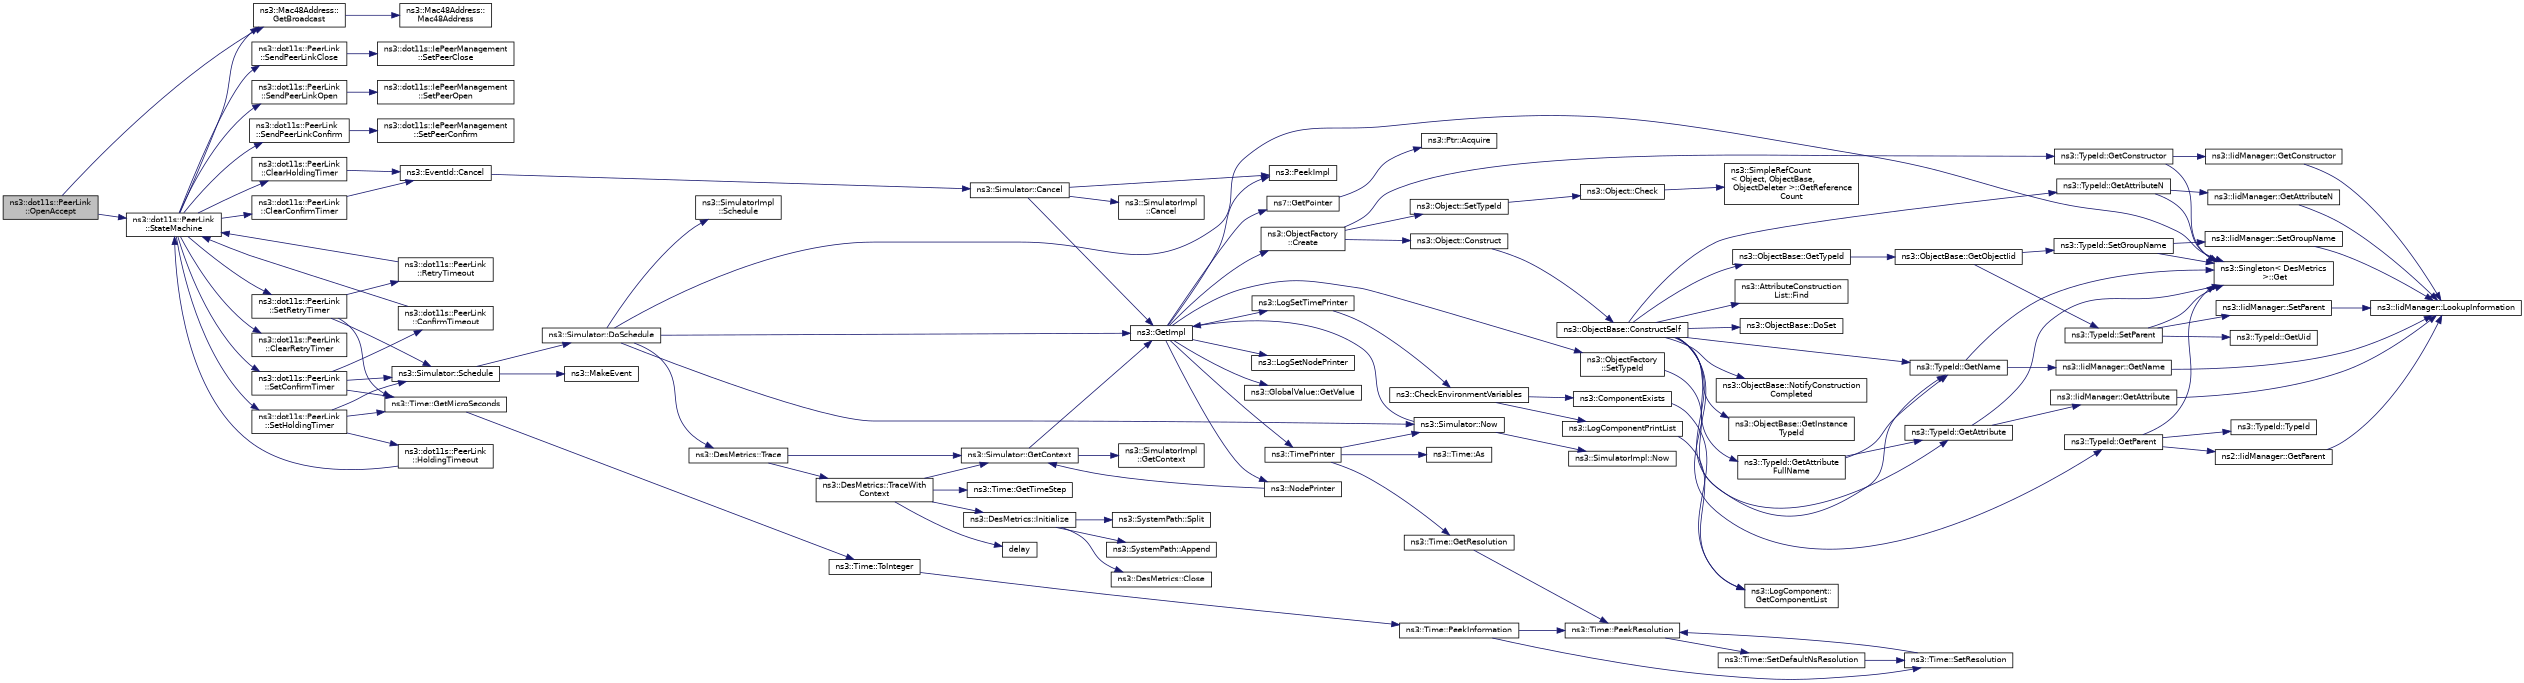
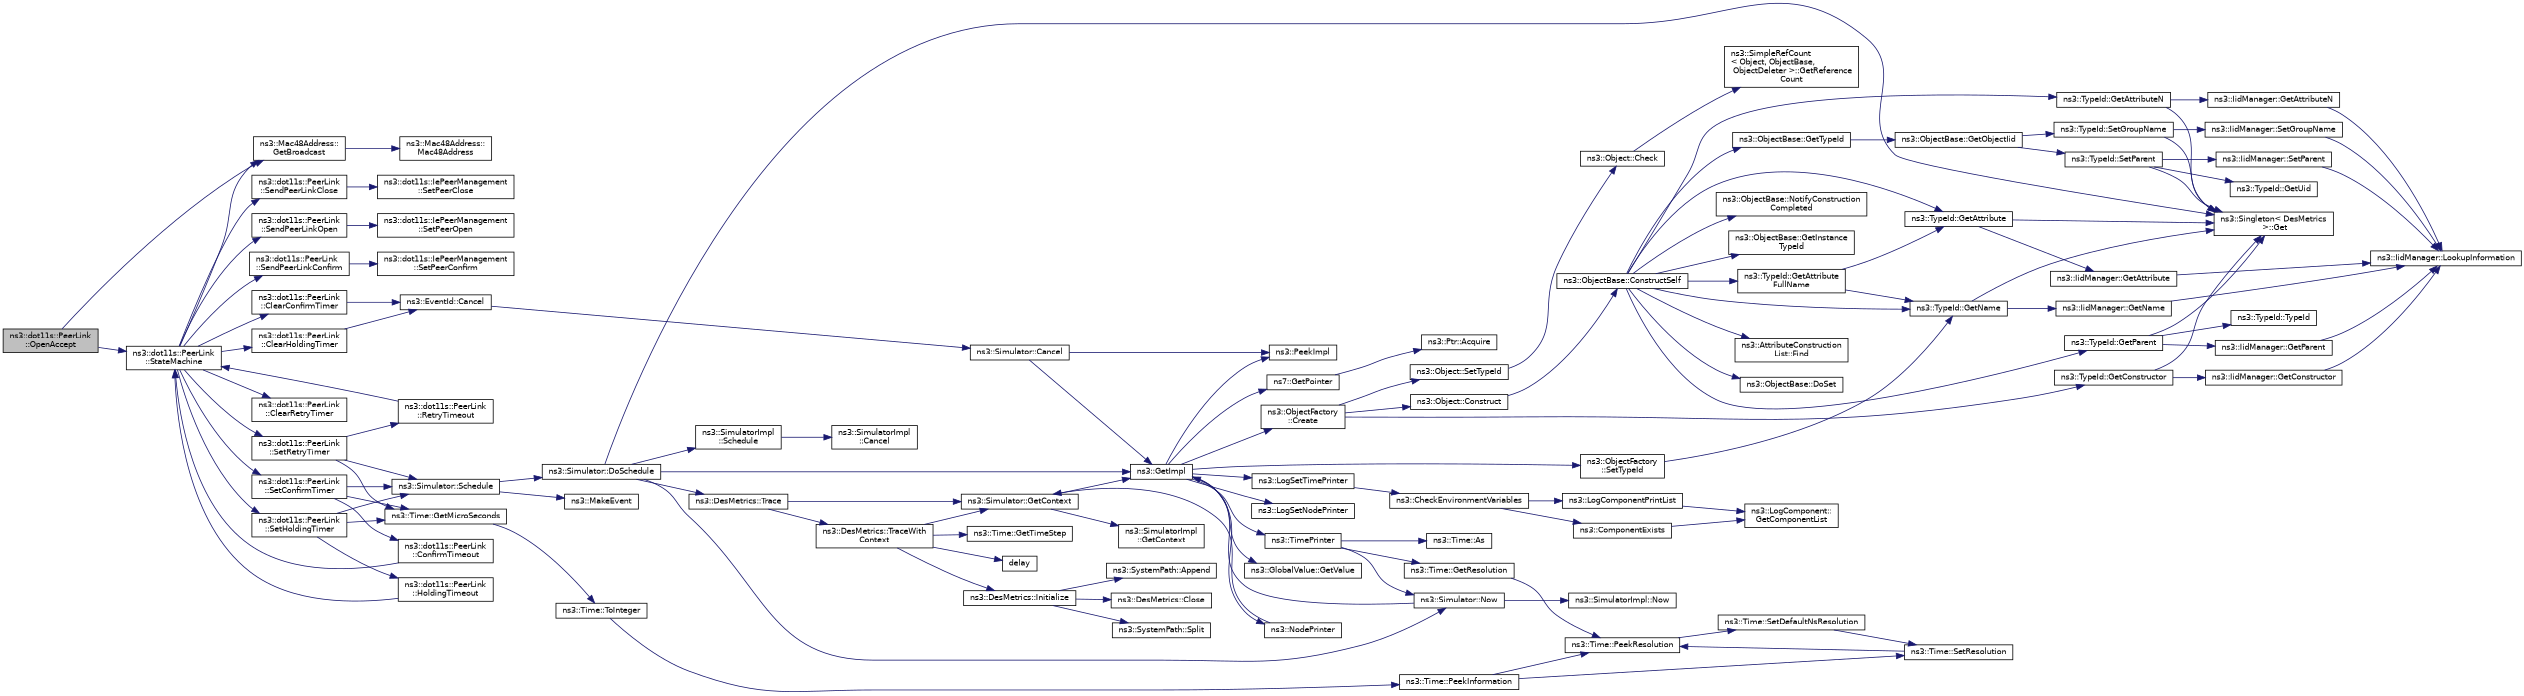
(1090, 199) -> (803, 437)
(2274, 457) -> (2274, 348)
